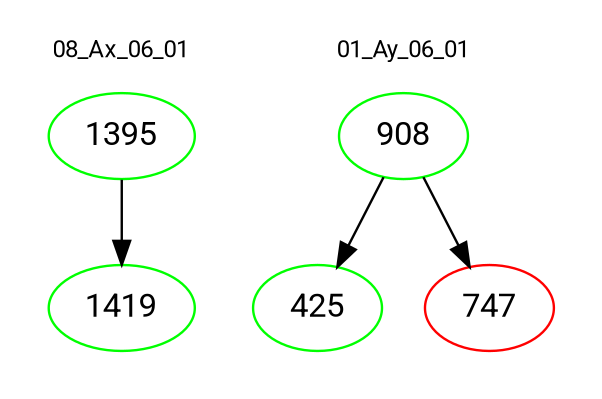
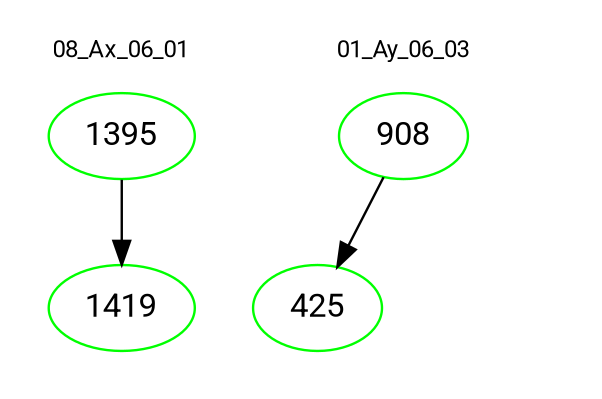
(403, 51) -> (403, 51)
(489, 308) -> none
